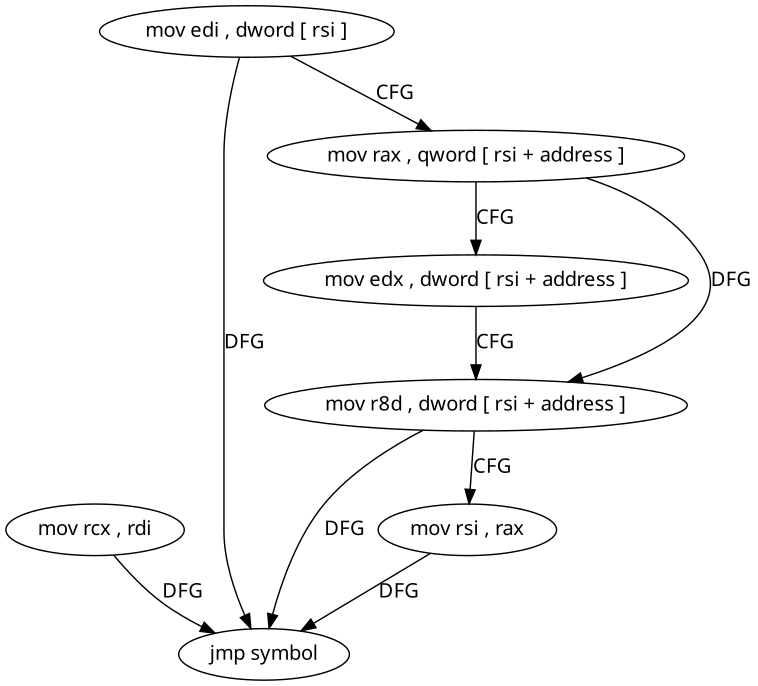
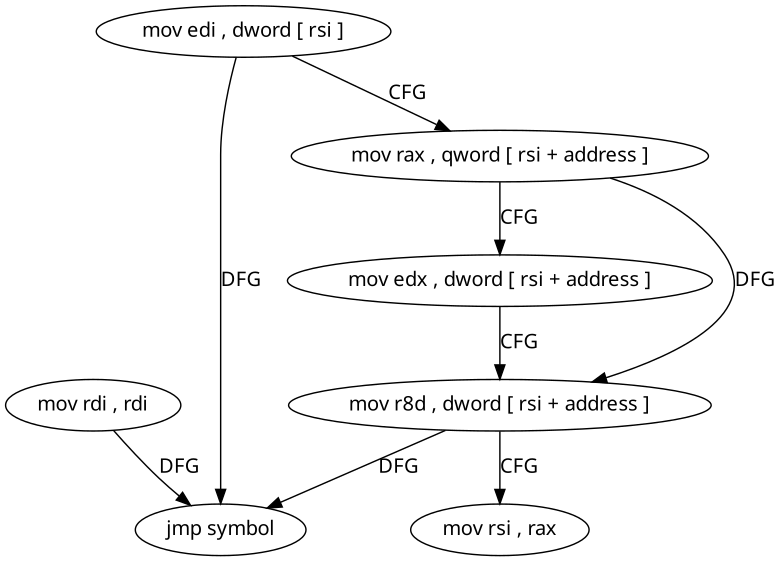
(95, 530) -> (93, 405)
(372, 588) -> none
